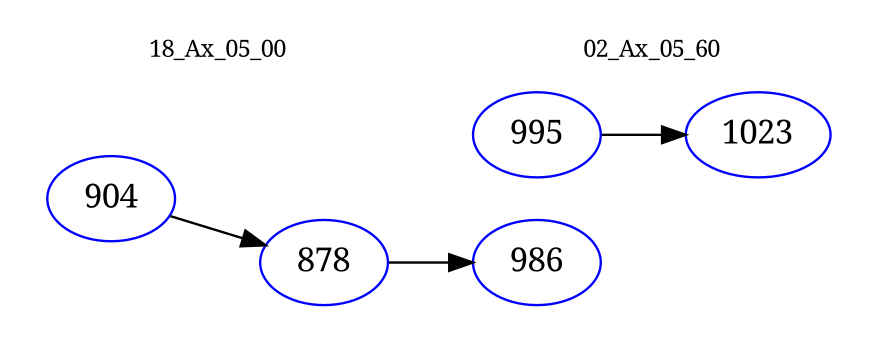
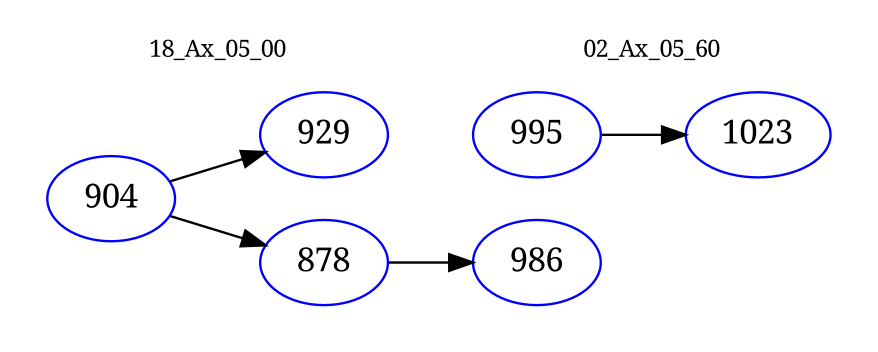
none -> (324, 135)
